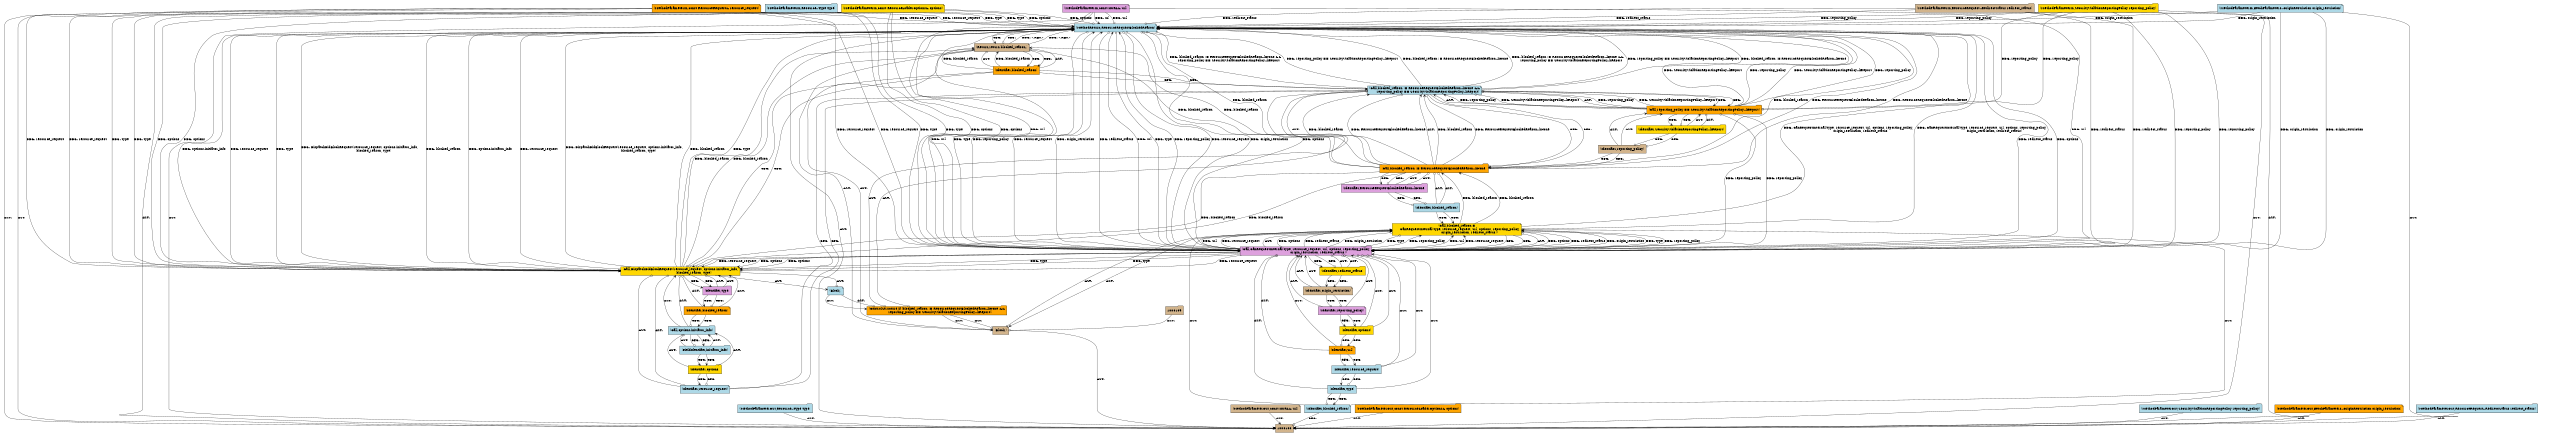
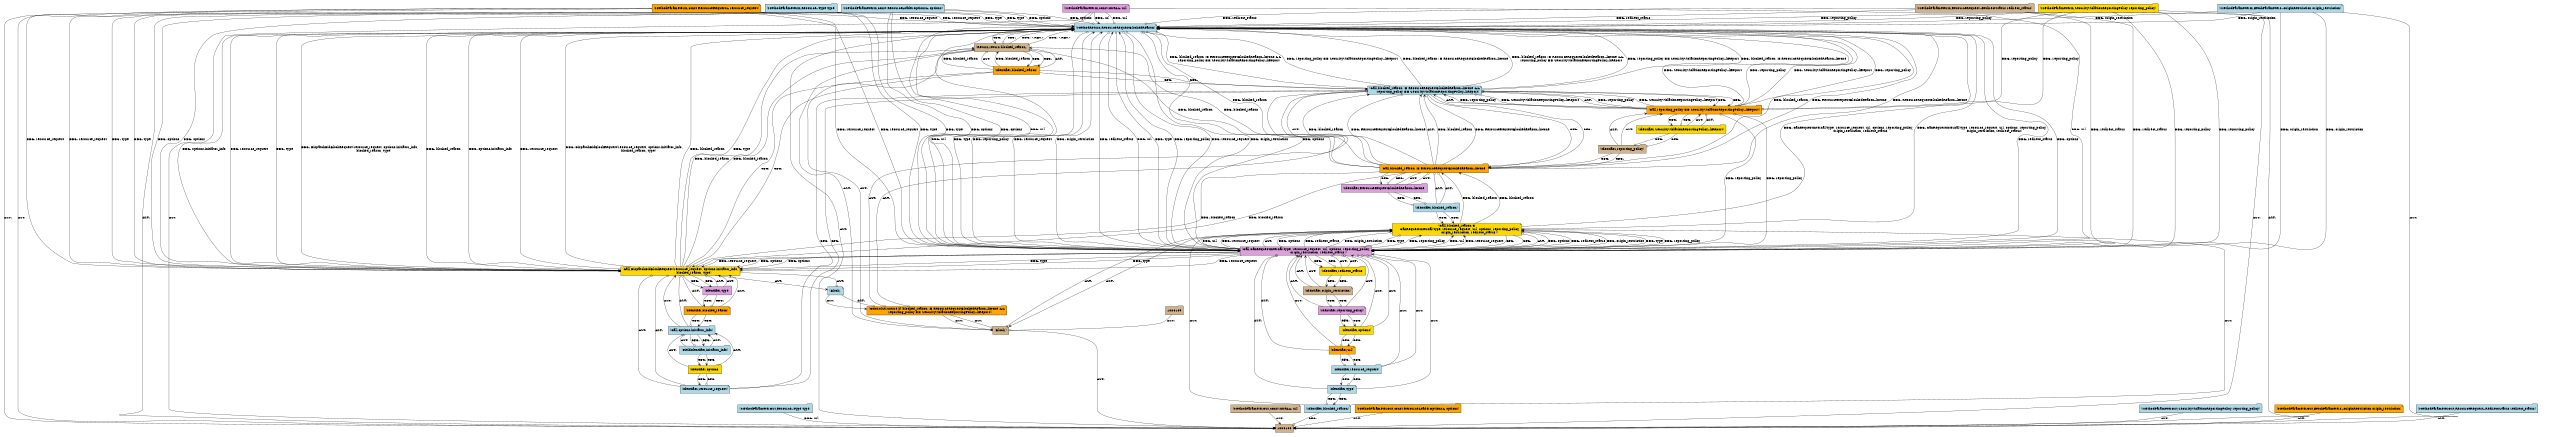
(893, 8) -> (893, 8)
(812, 419) -> (812, 419)
